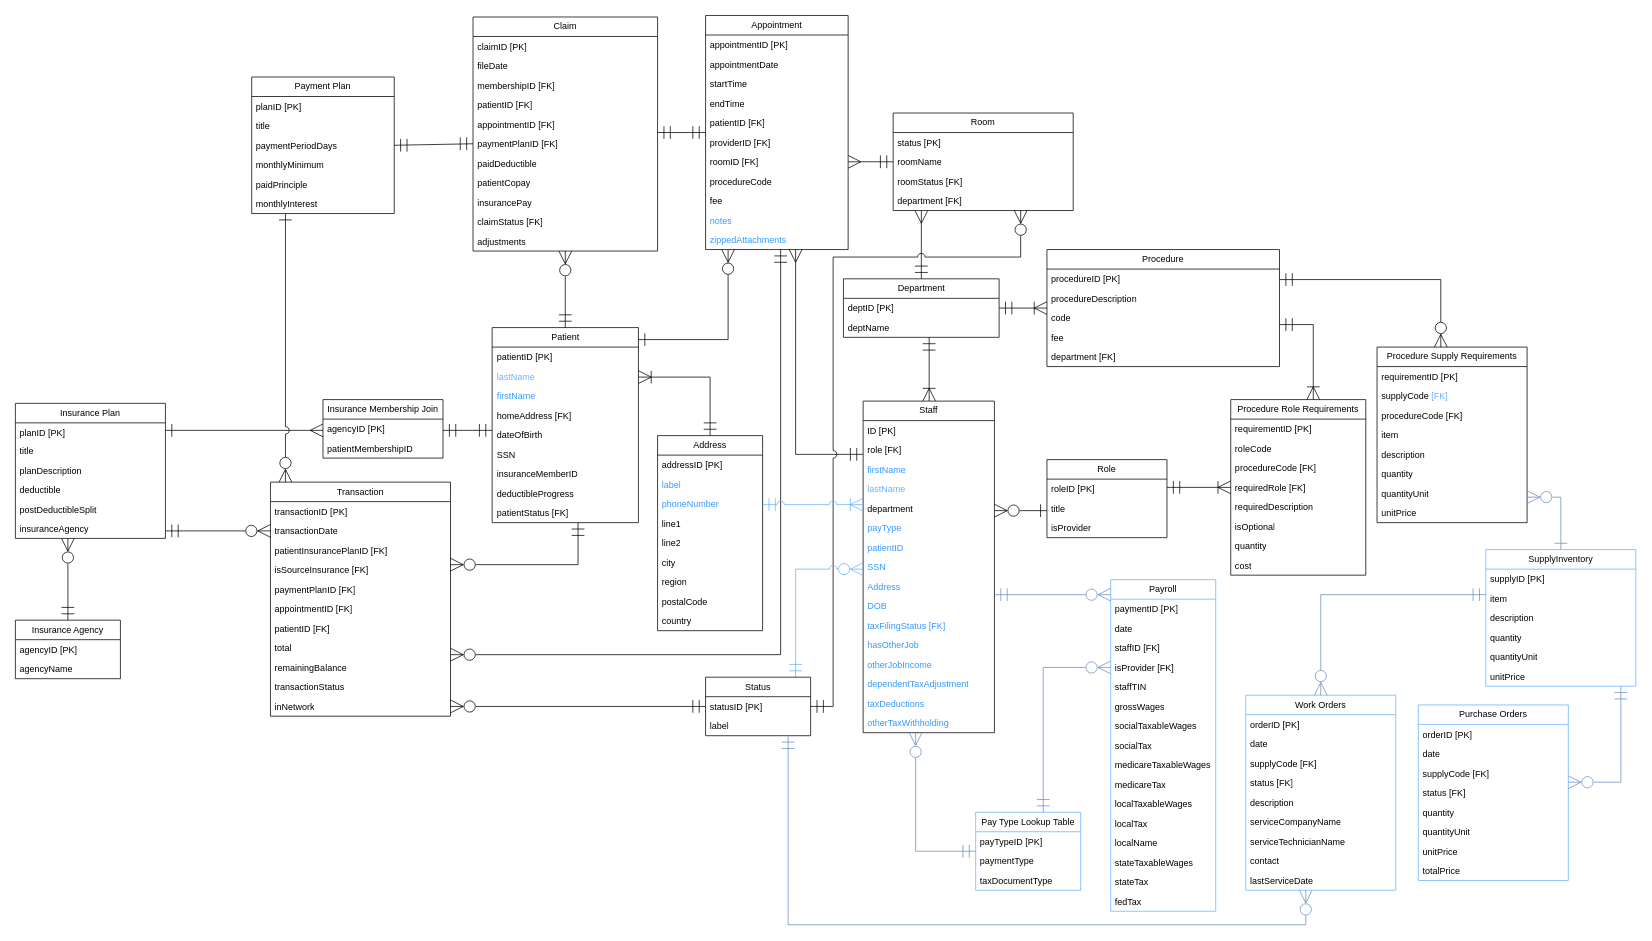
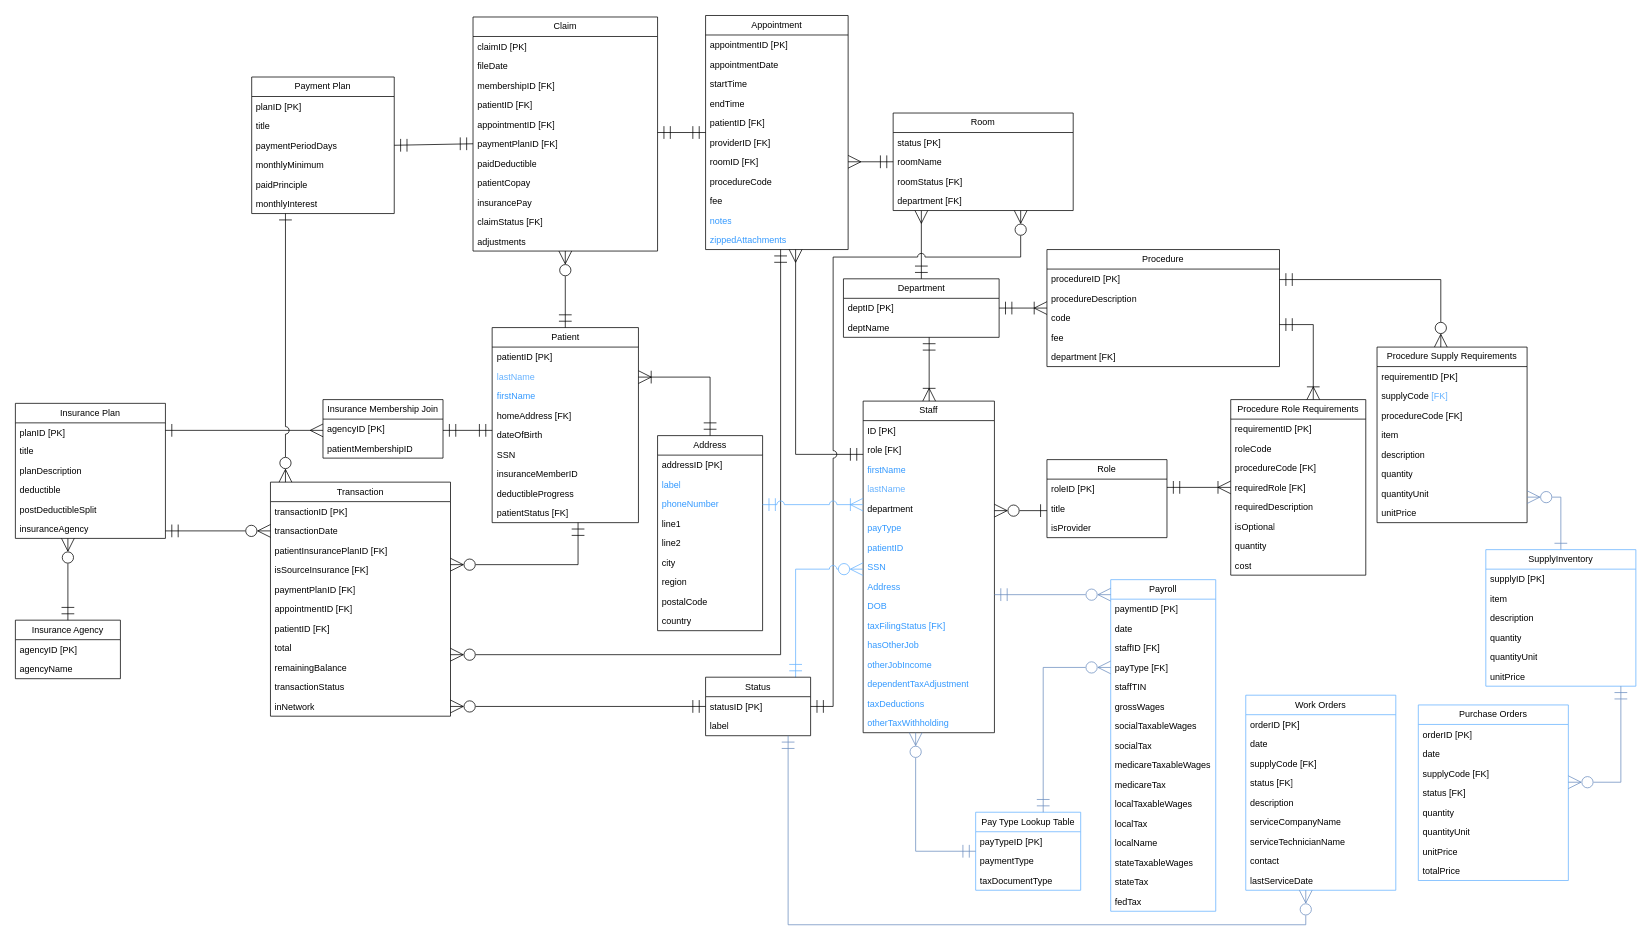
(716, 339) -> none
(1365, 594) -> none
(1149, 668) -> (1144, 668)
